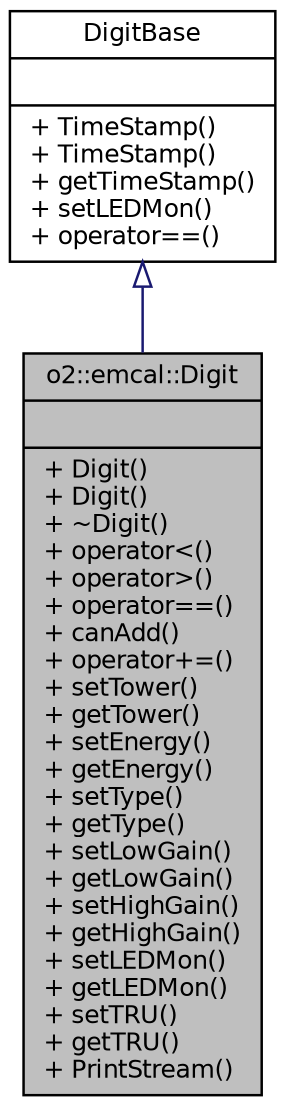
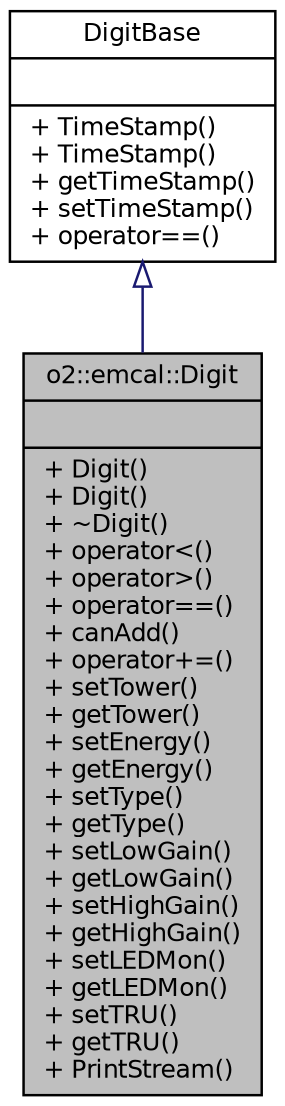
(122, 210) -> (143, 210)
